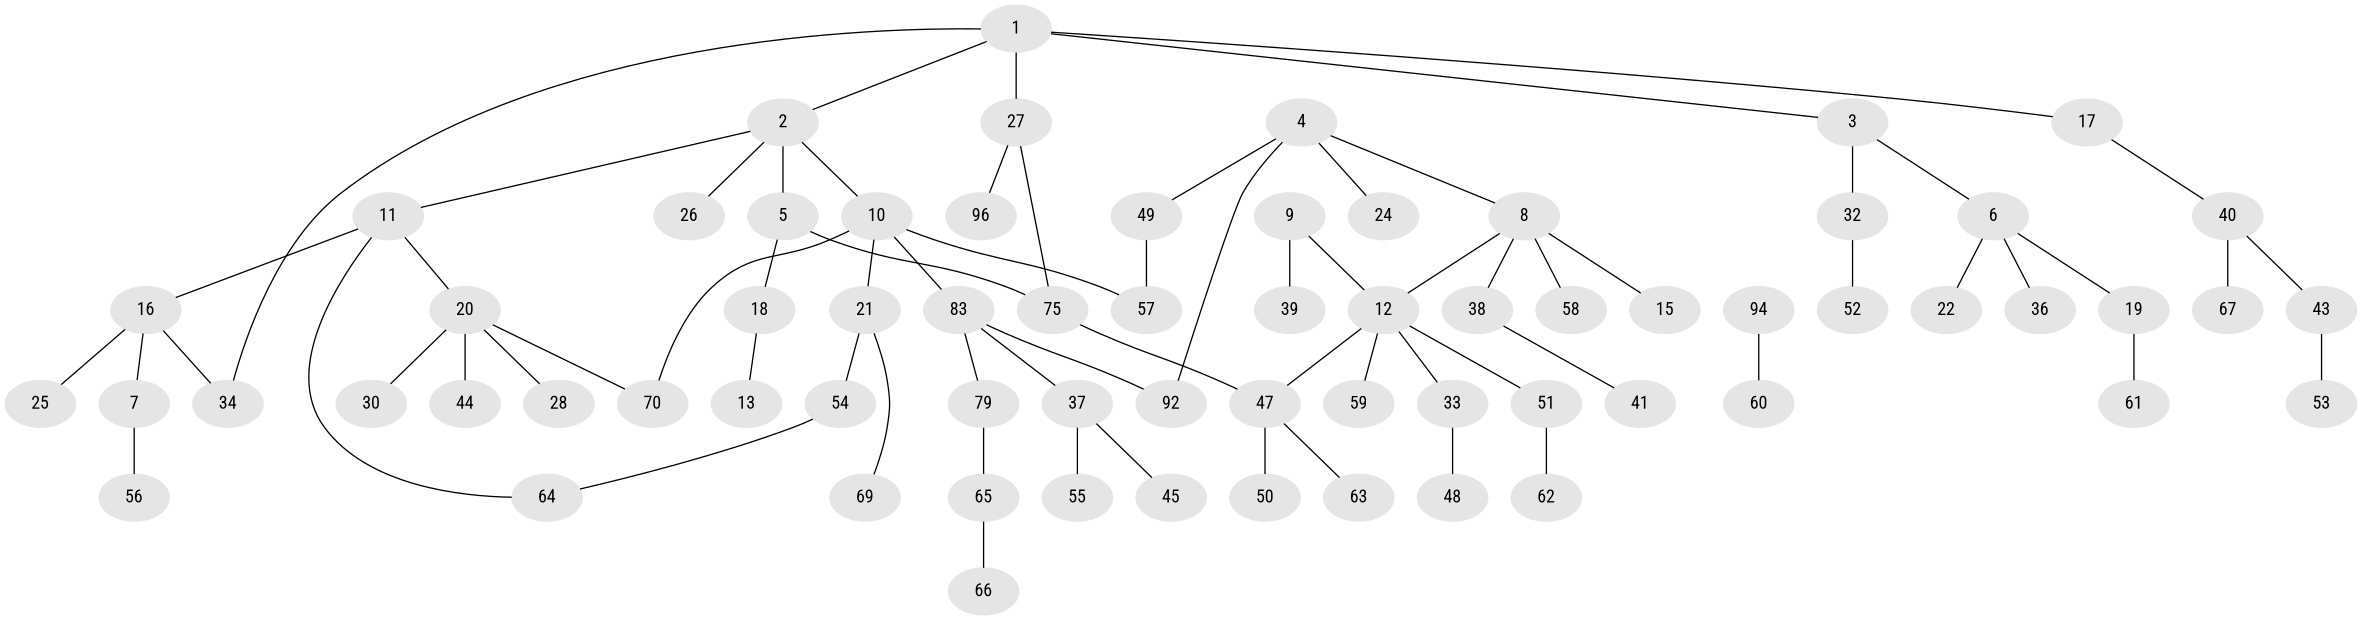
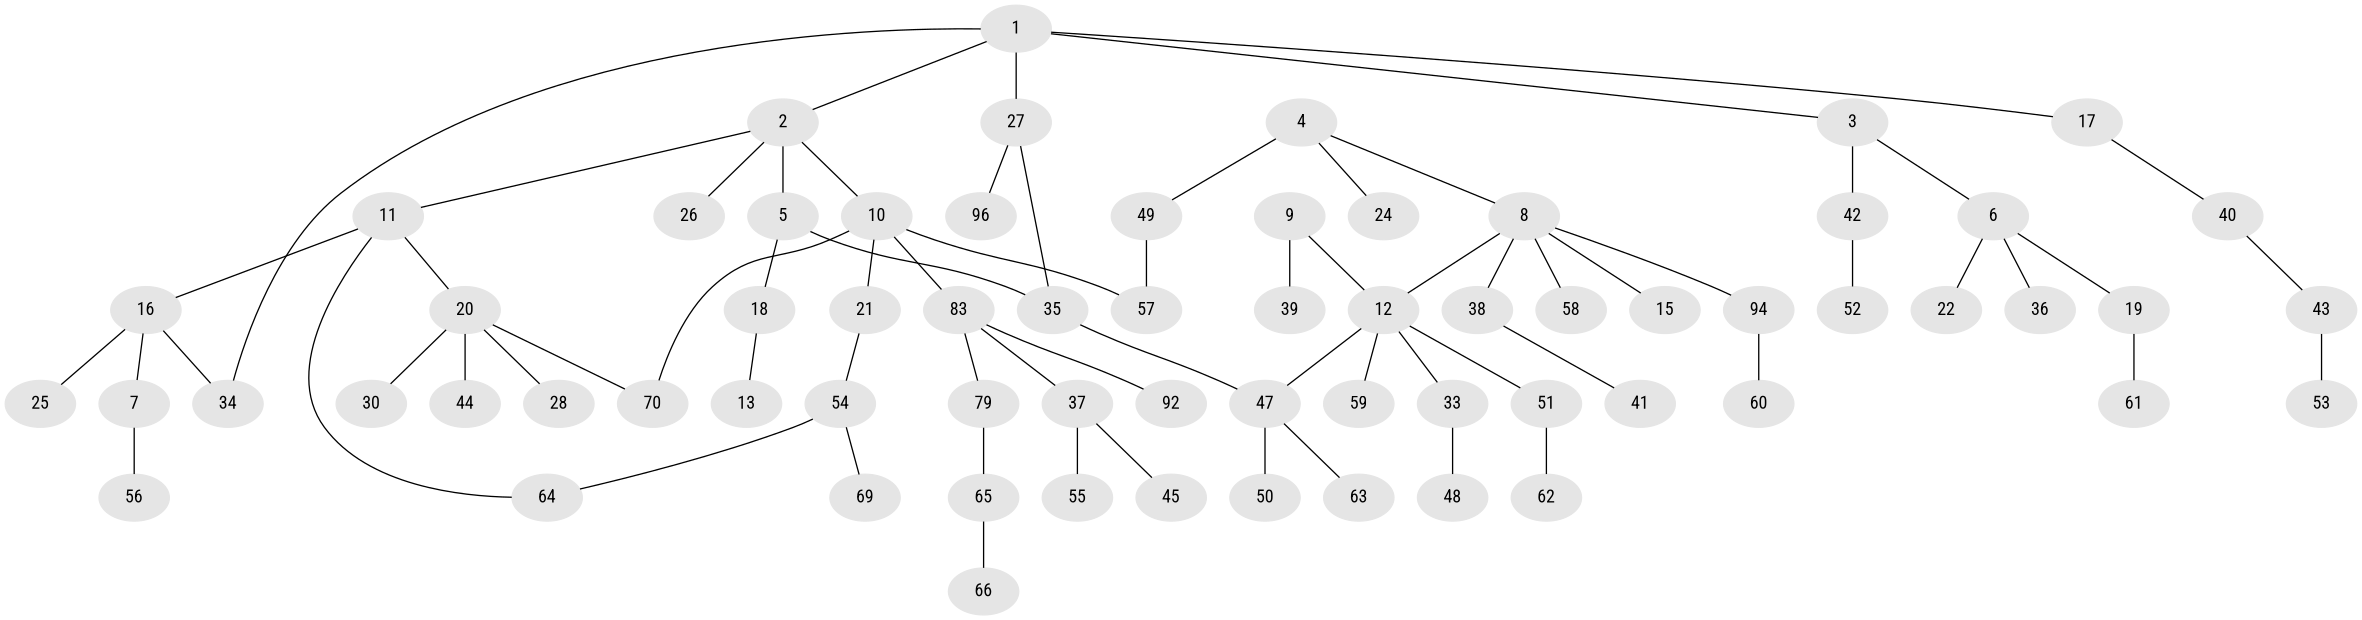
(1853, 216) -> (1853, 216)
(1219, 256) -> none
none -> (1644, 260)
(1053, 310) -> (1053, 310)
(2228, 310) -> none
(890, 404) -> (853, 451)
